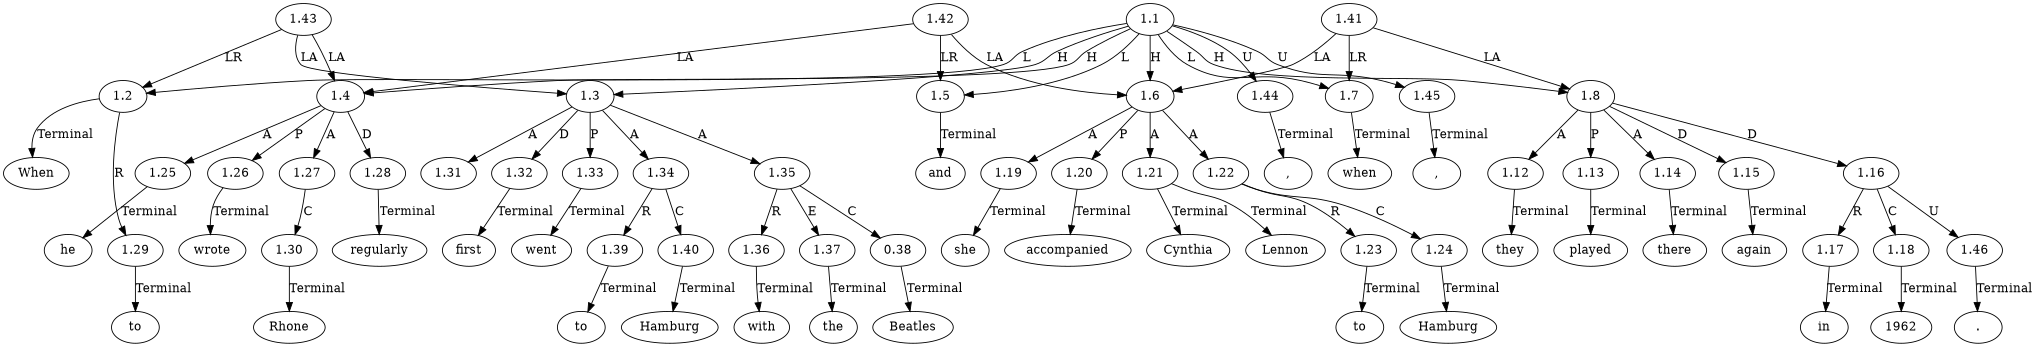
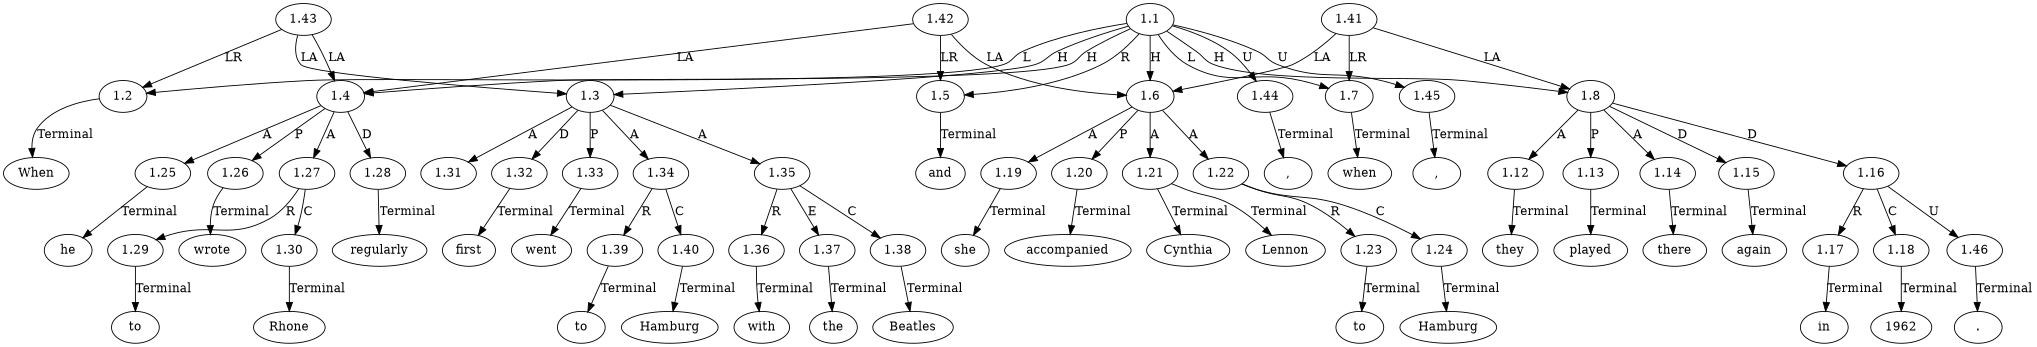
(1125, 58) -> (1125, 58)
(113, 170) -> (238, 229)
(898, 250) -> (898, 250)
